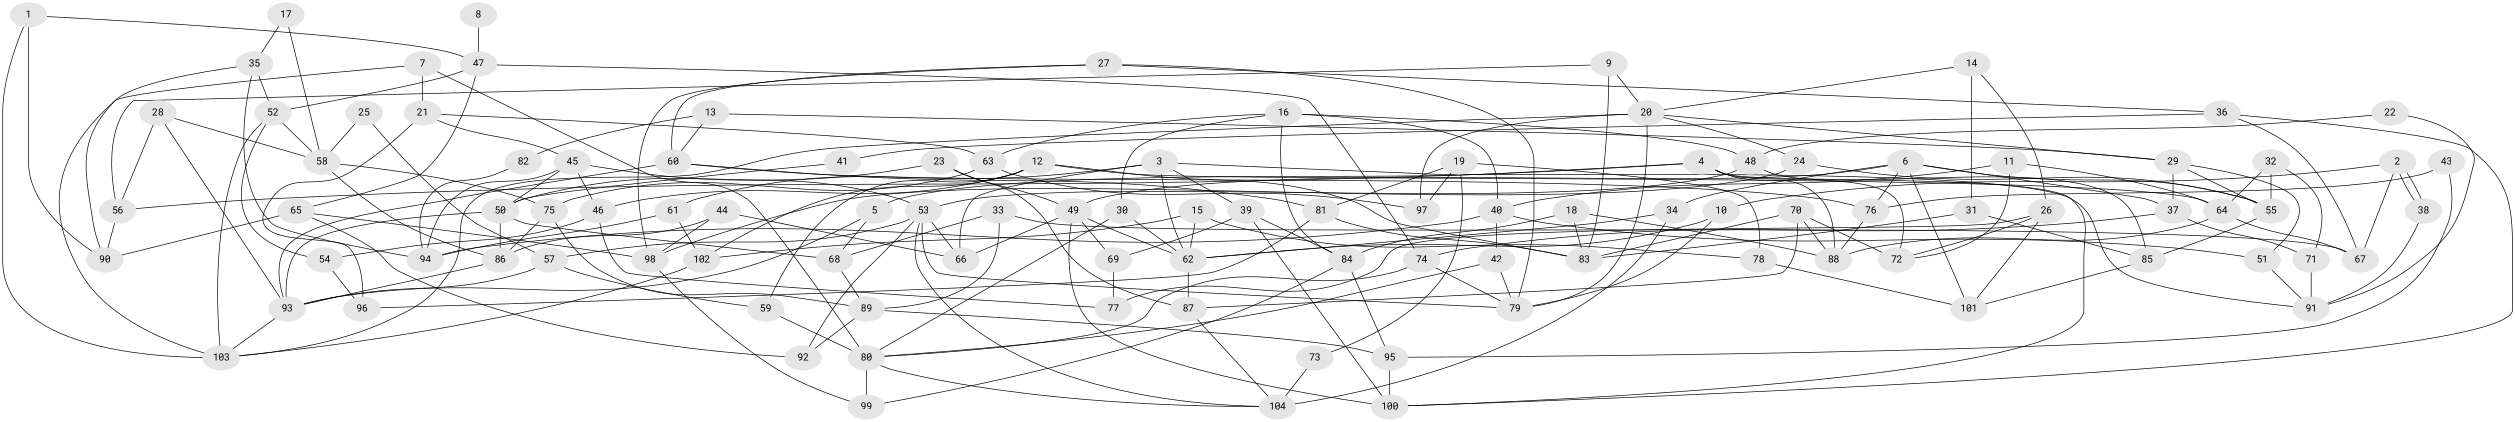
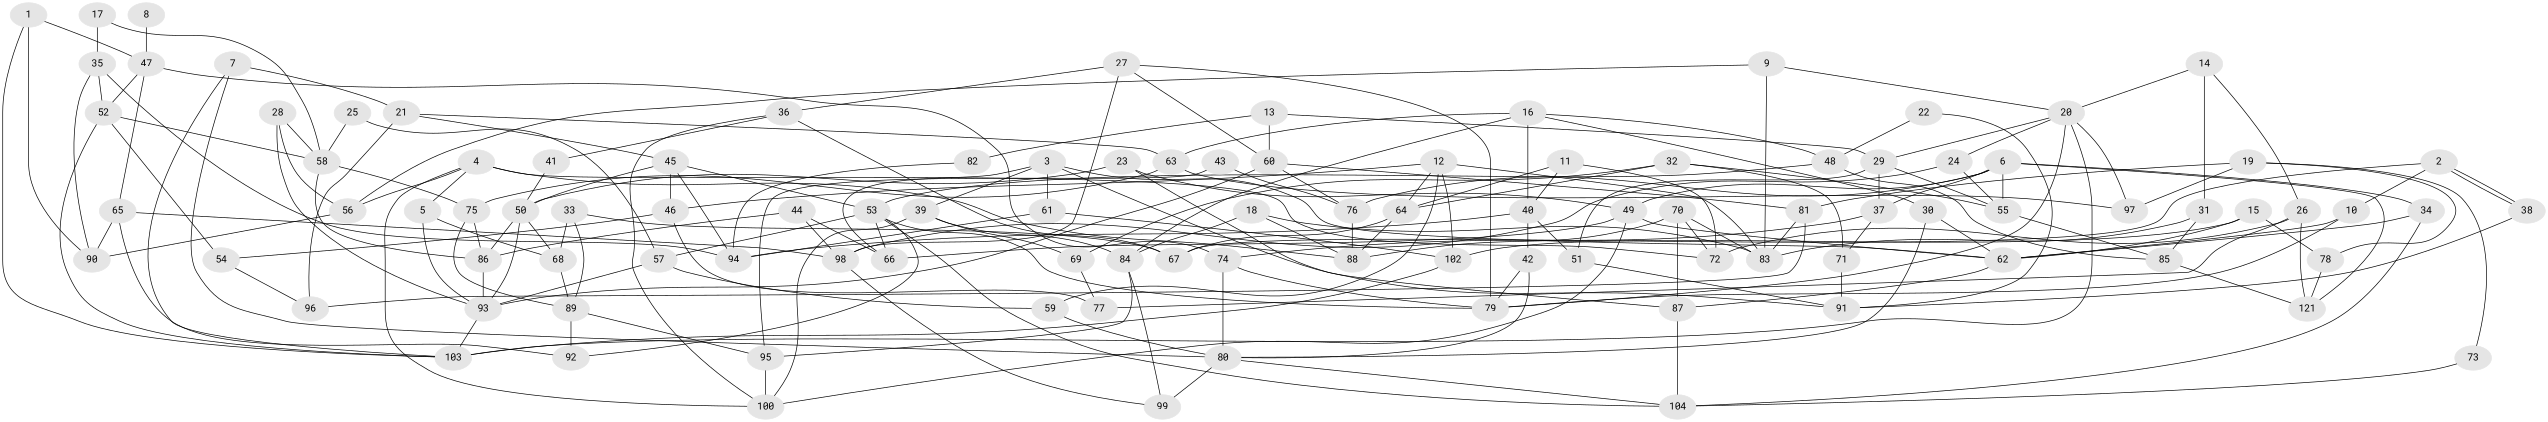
(1093, 235) -> (1367, 180)
(1969, 309) -> (2307, 309)
